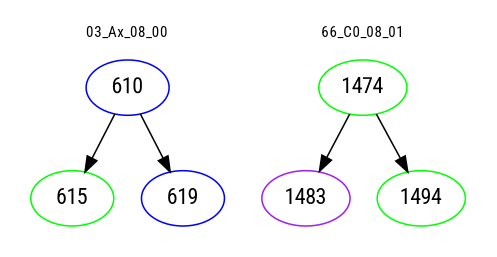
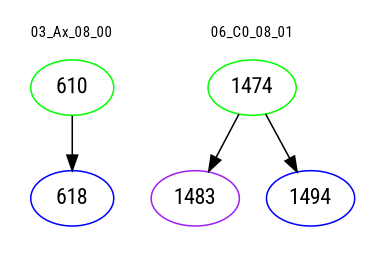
(364, 33) -> (253, 33)
(128, 88) -> (72, 88)
(72, 198) -> none
(183, 198) -> (72, 198)
(421, 198) -> (311, 198)
